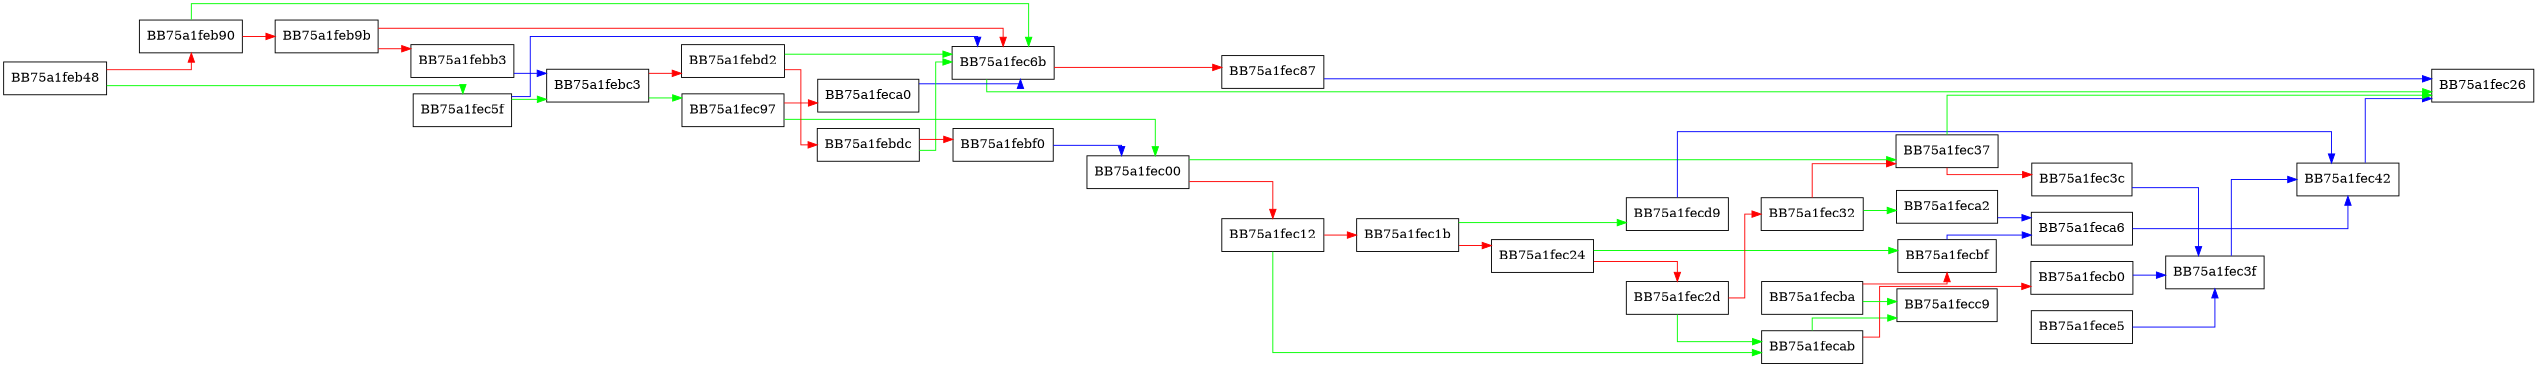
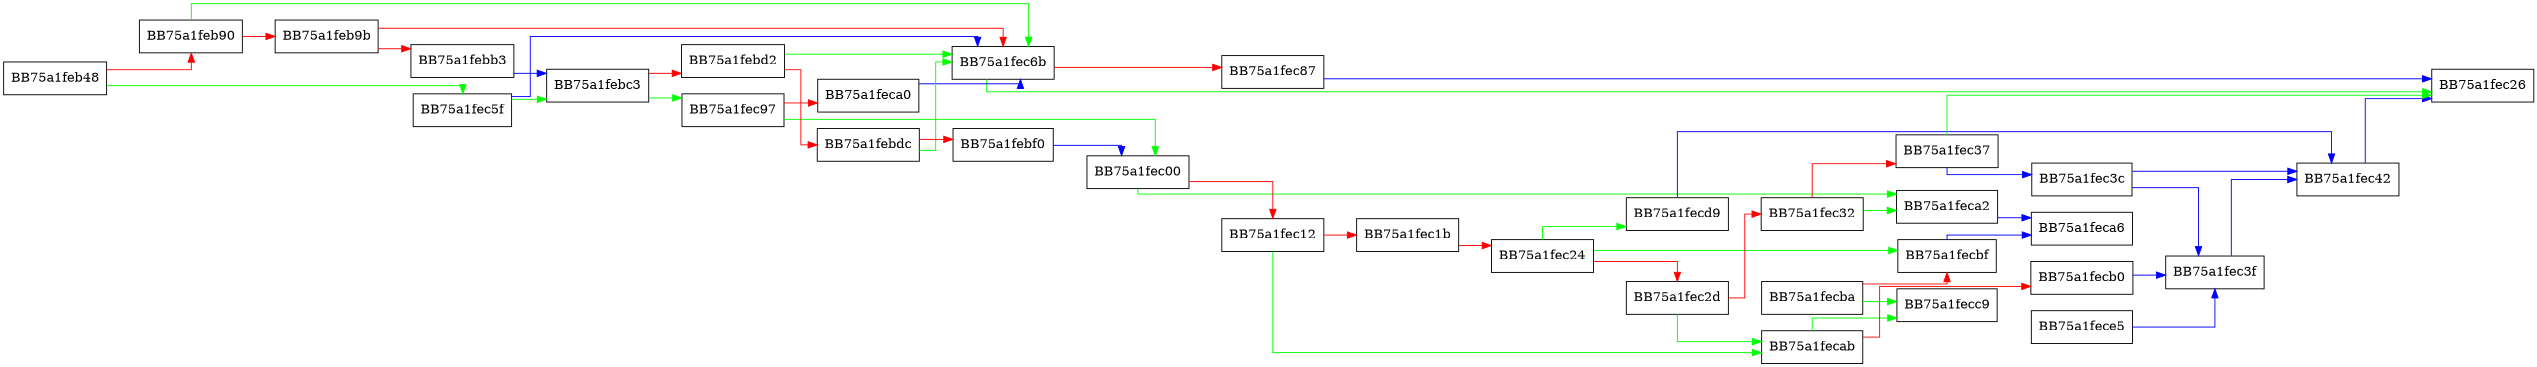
(1538, 160) -> (1510, 194)
(1981, 175) -> (1981, 175)
(1538, 223) -> (1573, 227)
(2252, 229) -> (2210, 171)
